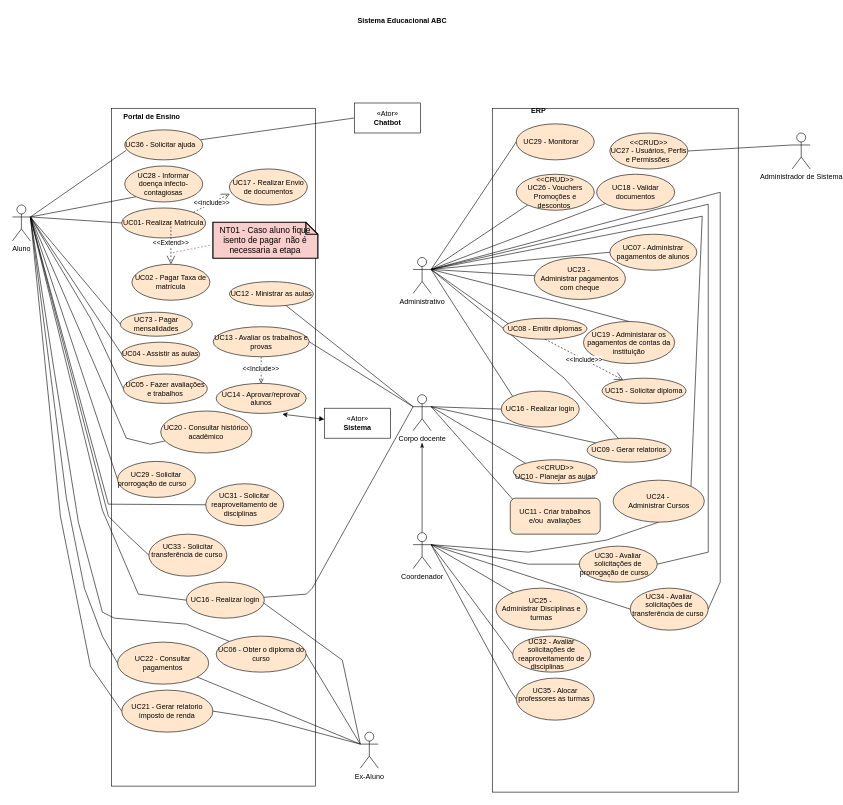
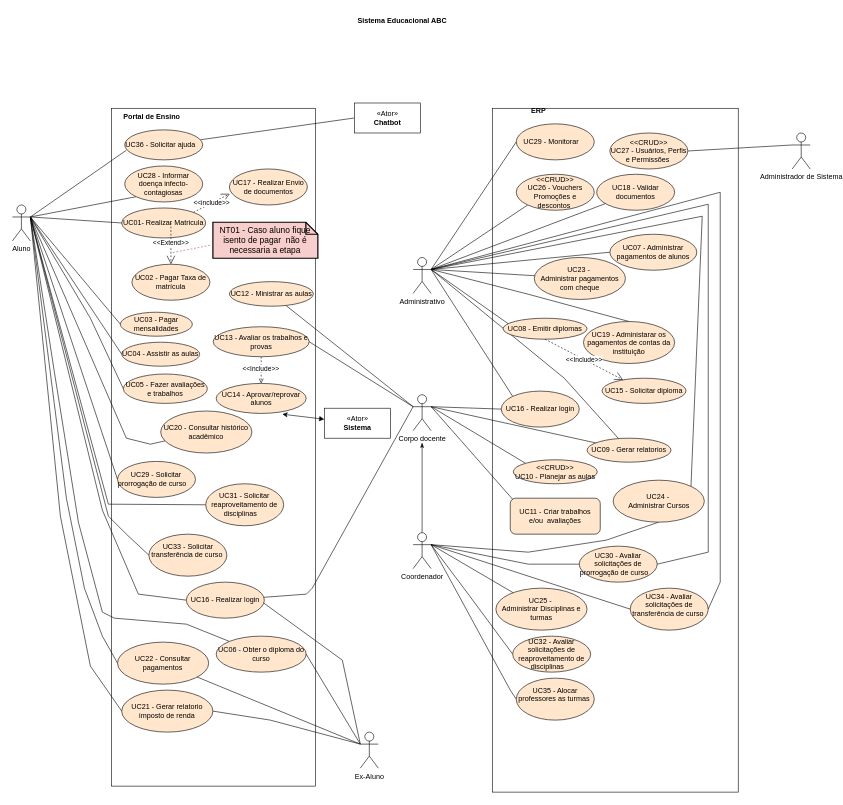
(156, 324) -> (156, 324)
